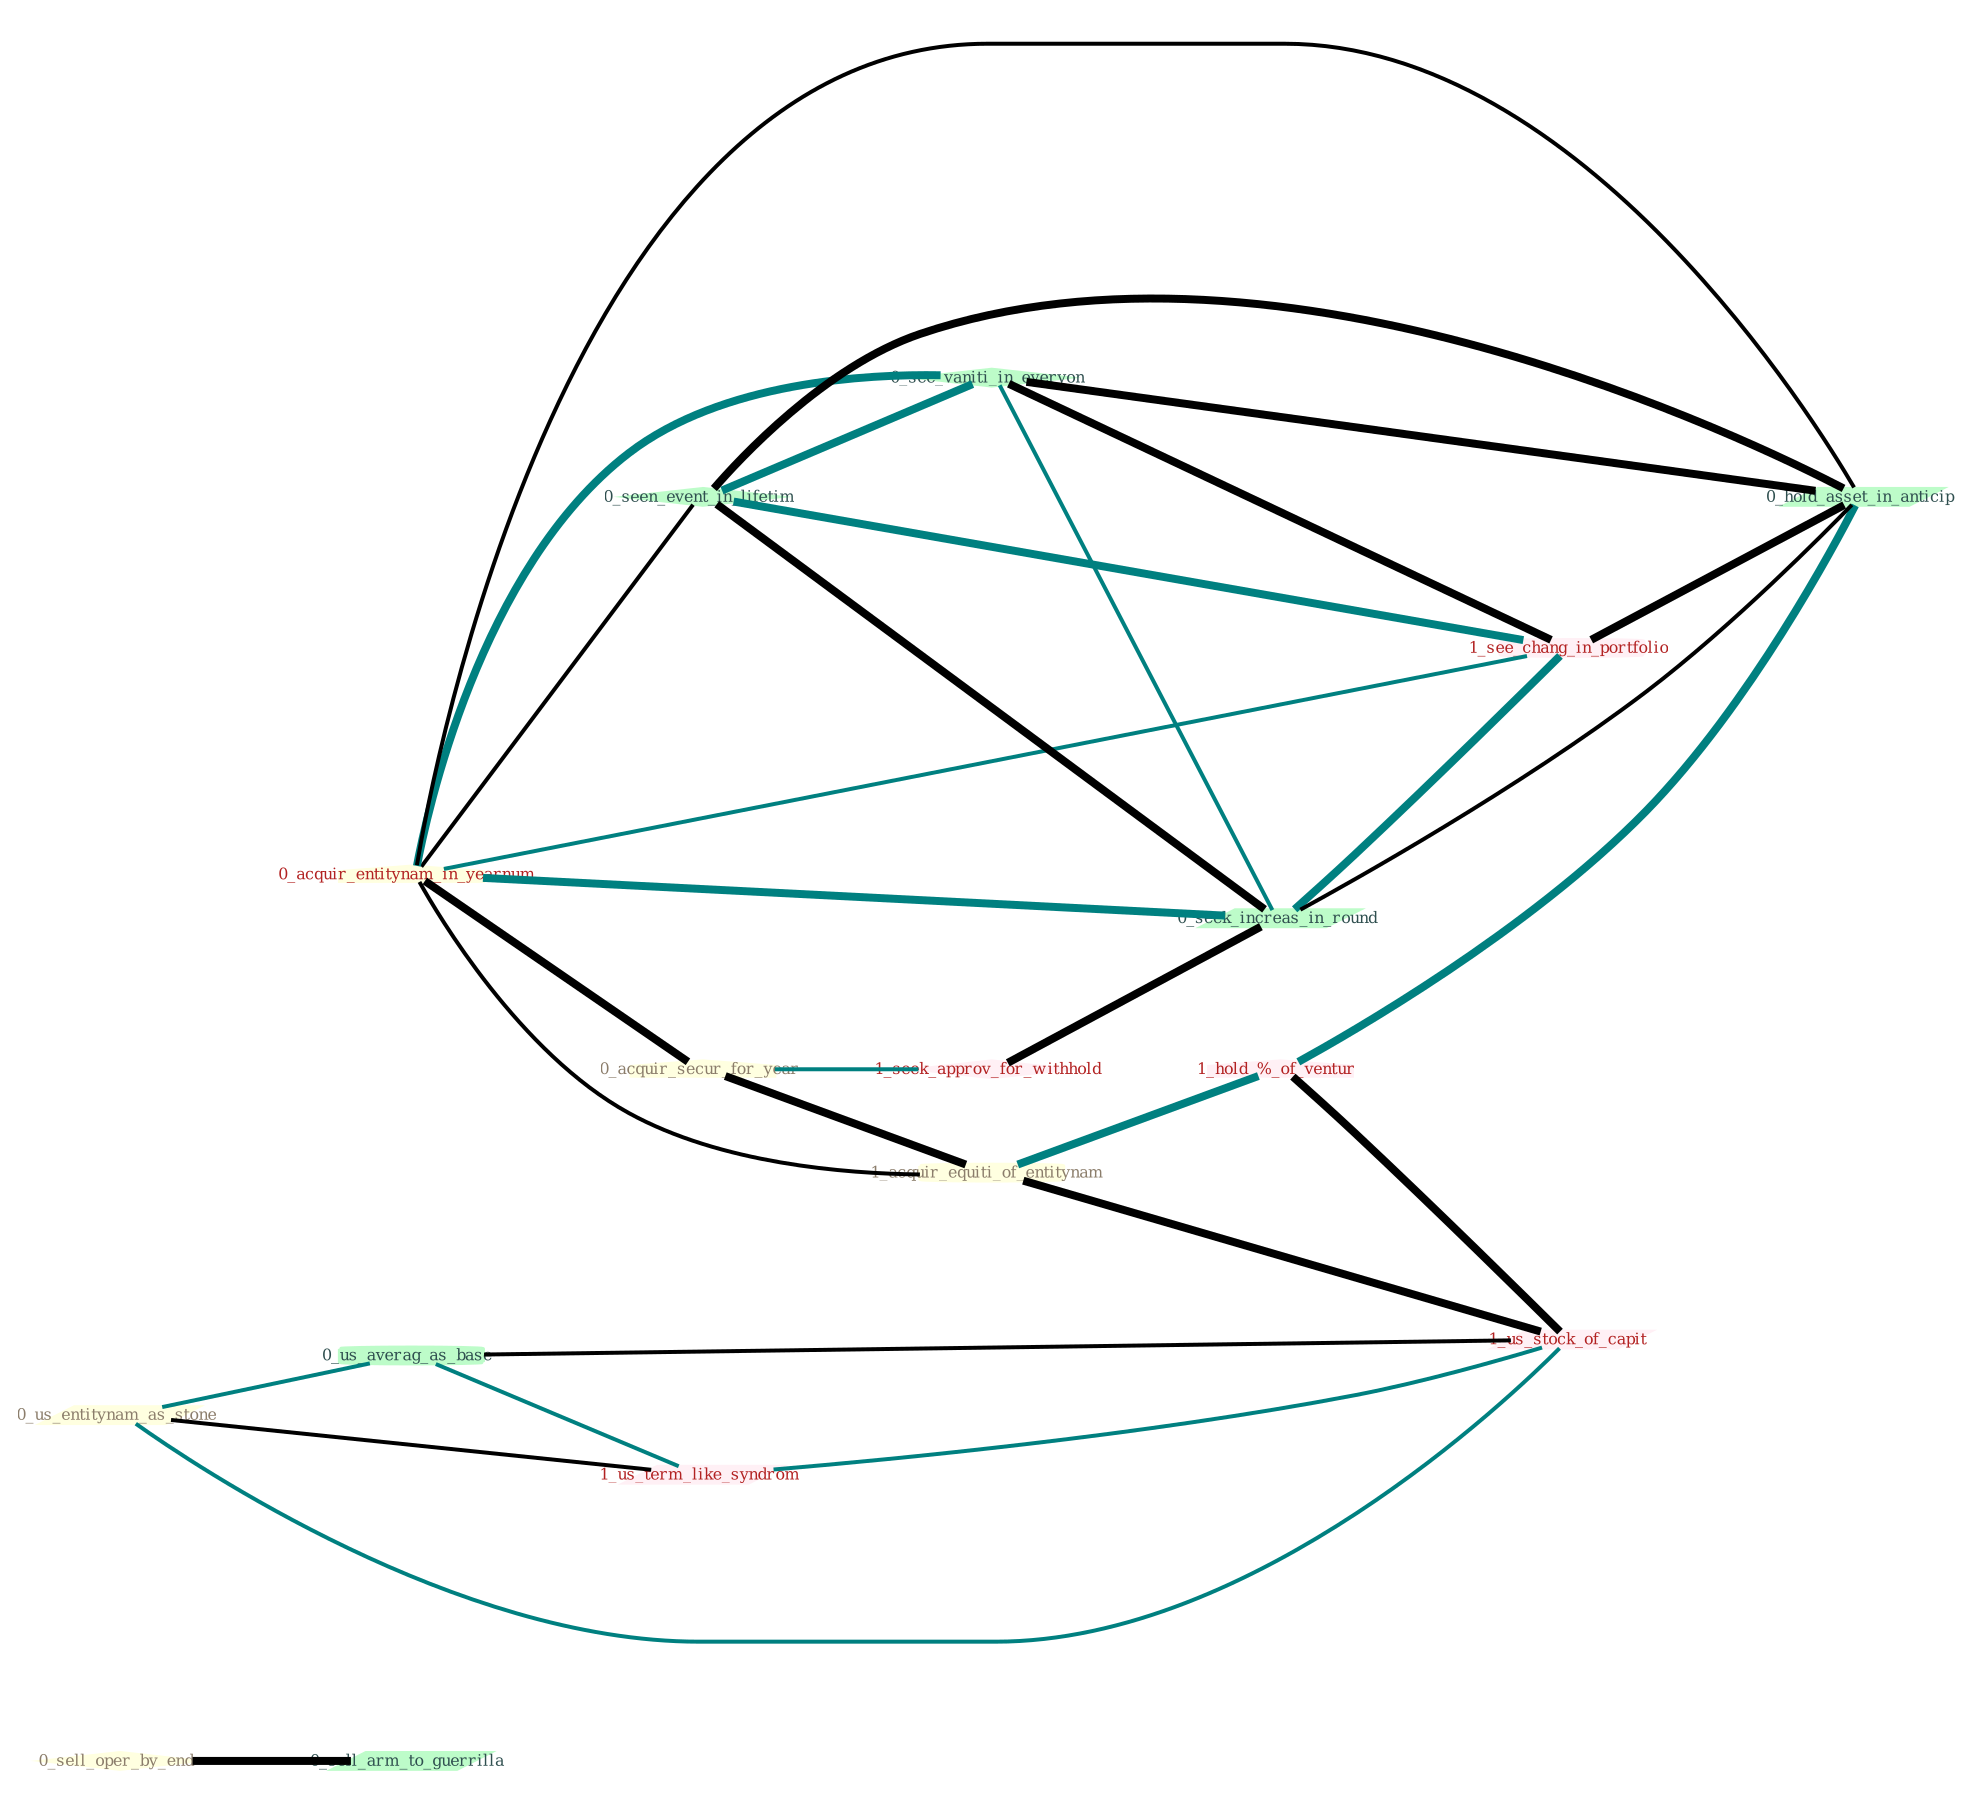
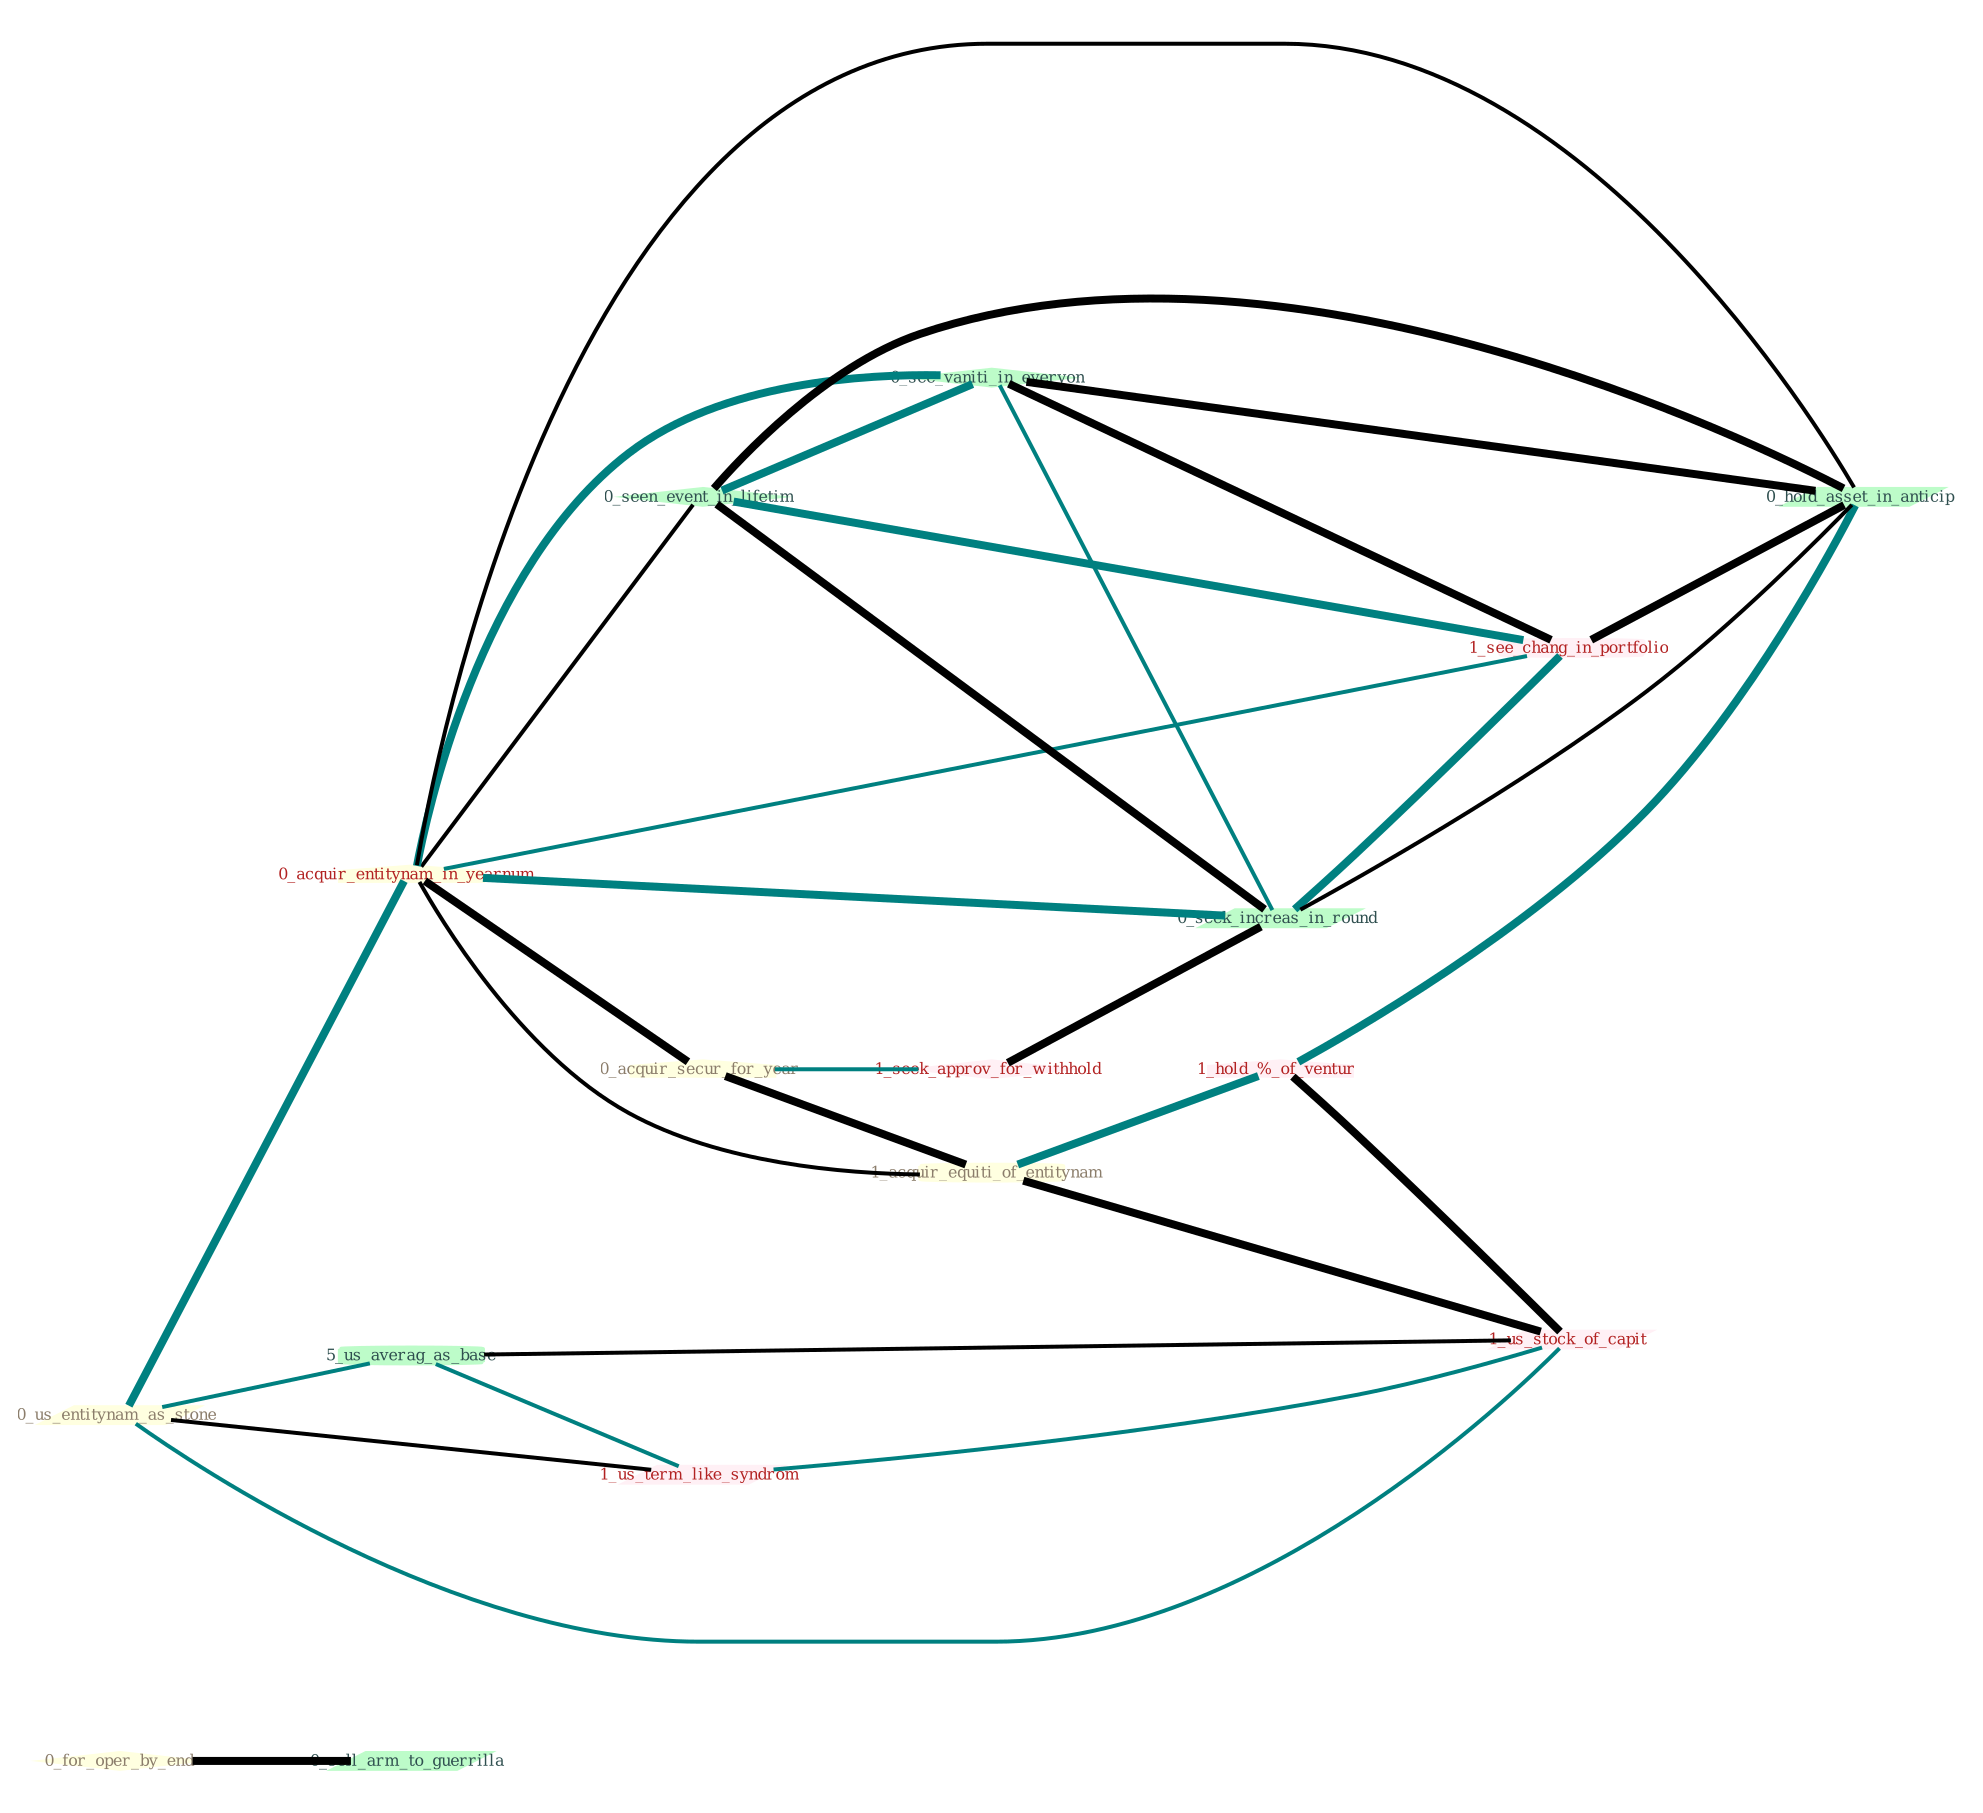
none -> (266, 1143)
(411, 1355) -> (411, 1355)
(120, 1761) -> (120, 1761)
